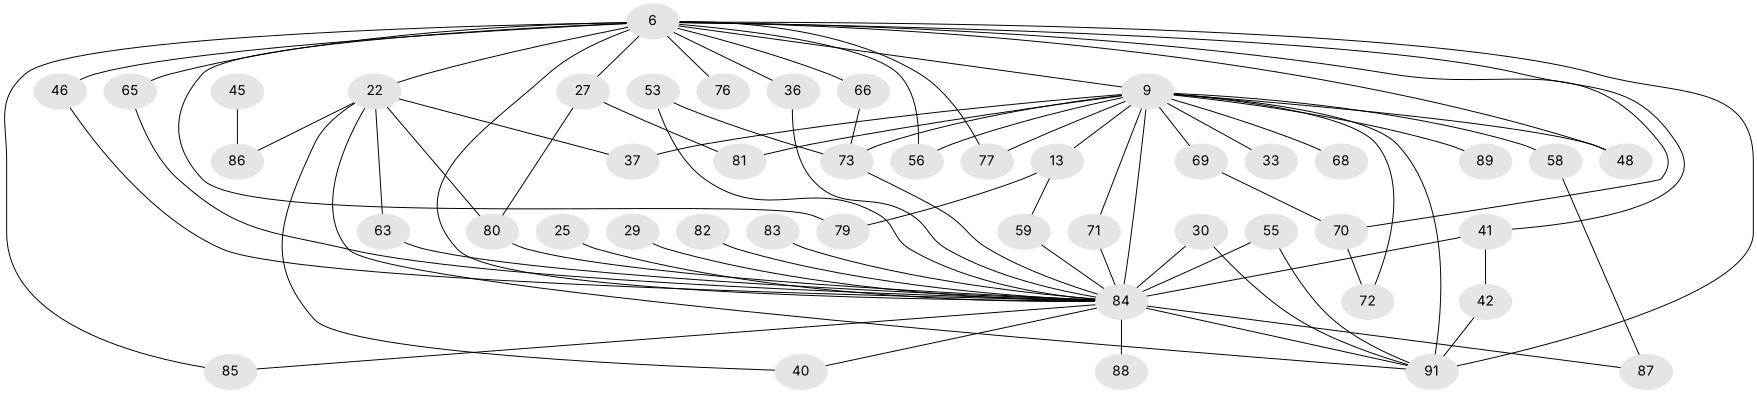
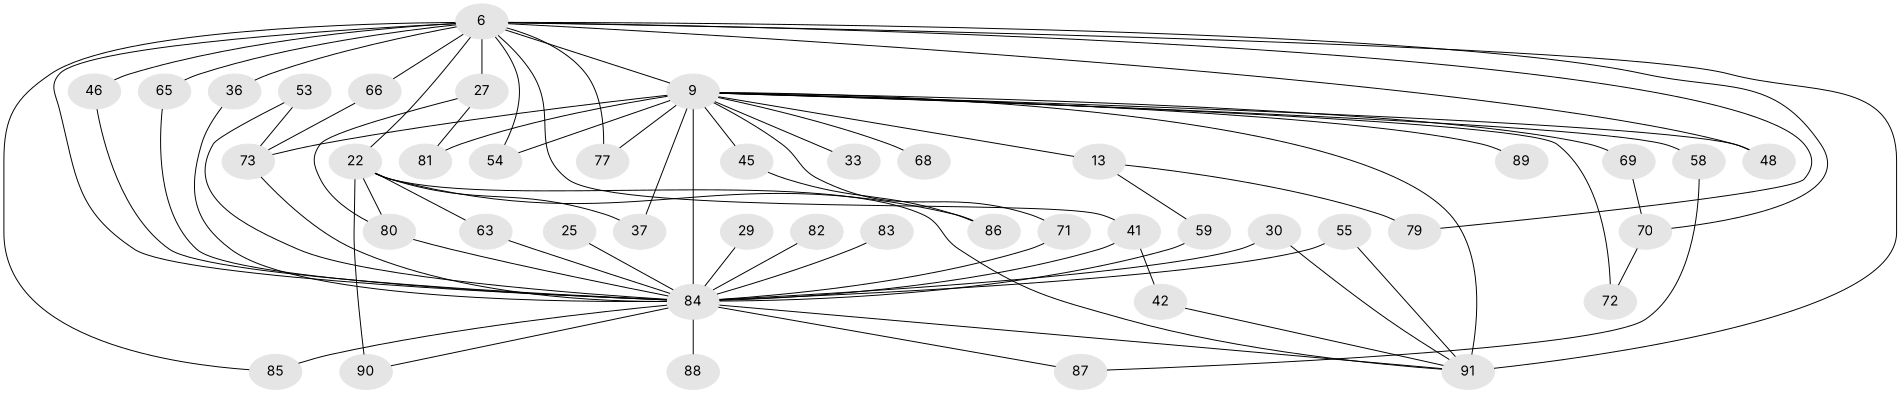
(723, 92) -> none
none -> (720, 127)
(917, 162) -> (496, 162)
(801, 372) -> (366, 372)
